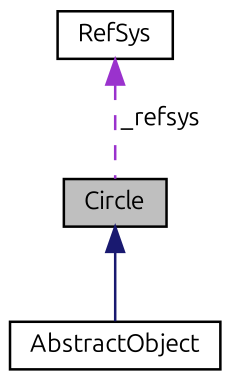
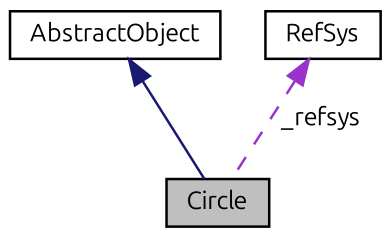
(115, 287) -> (174, 130)
